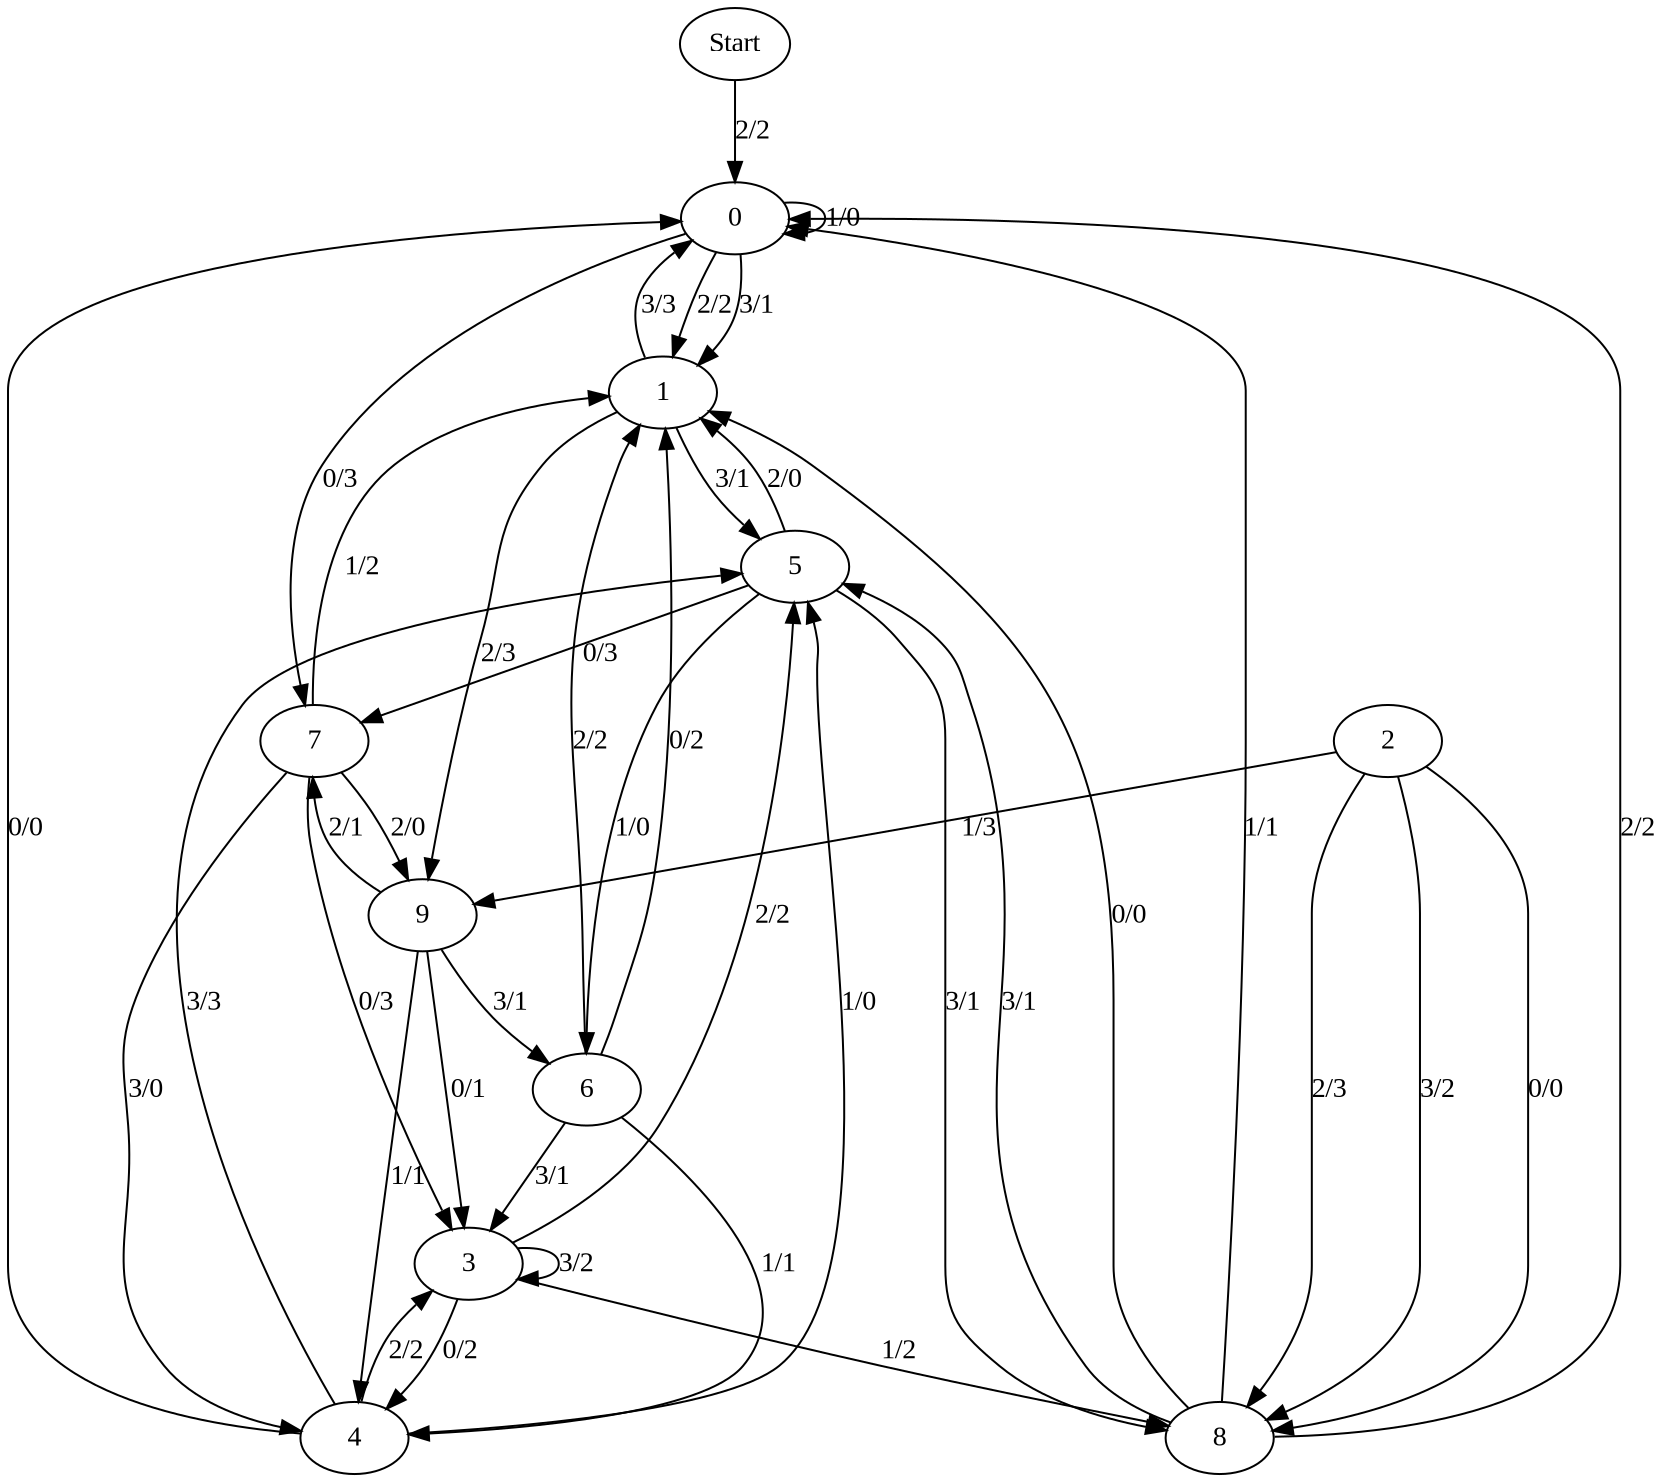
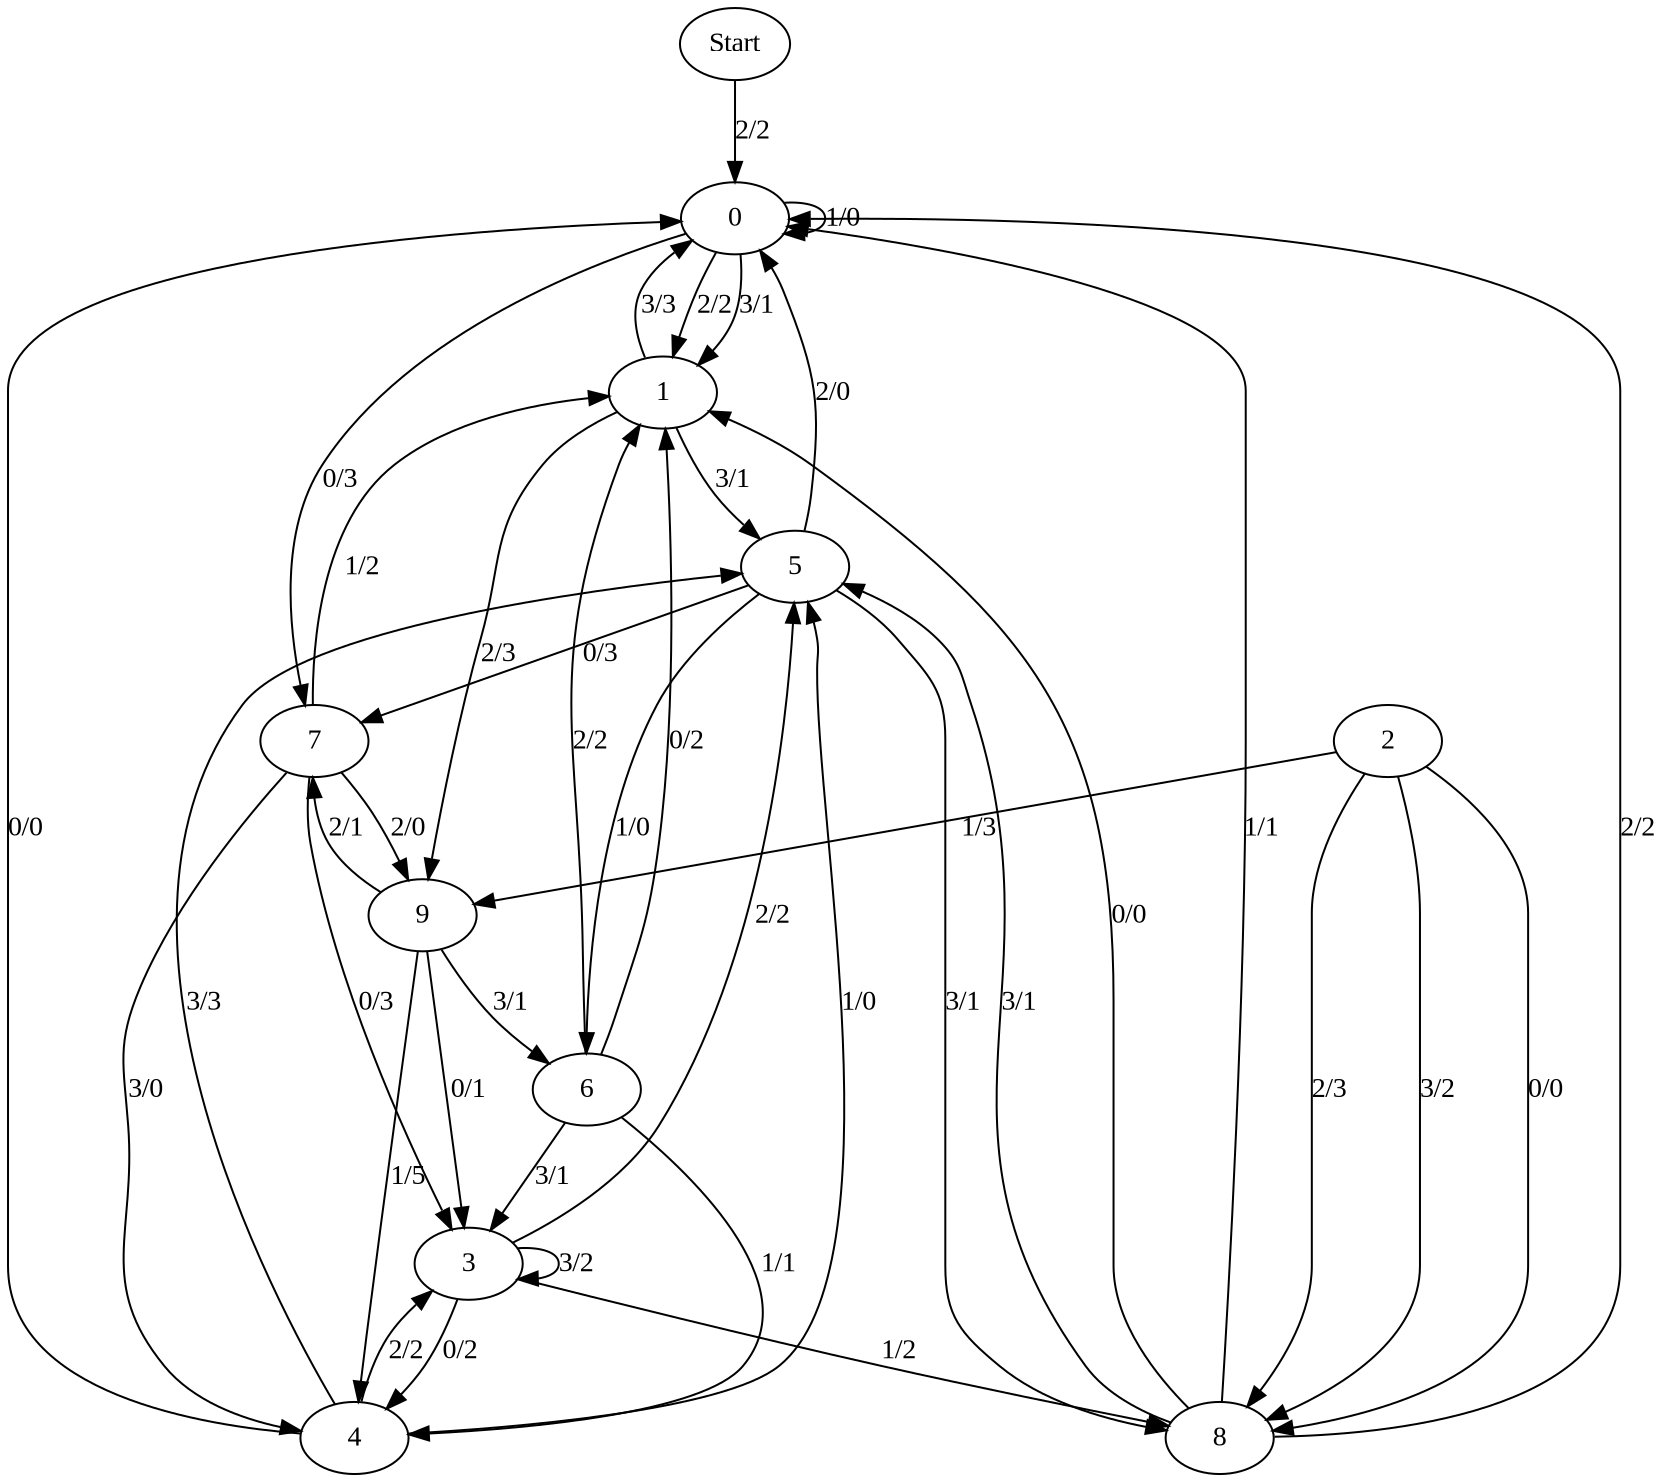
(759, 476) -> (814, 396)
(409, 1177) -> (409, 1177)
